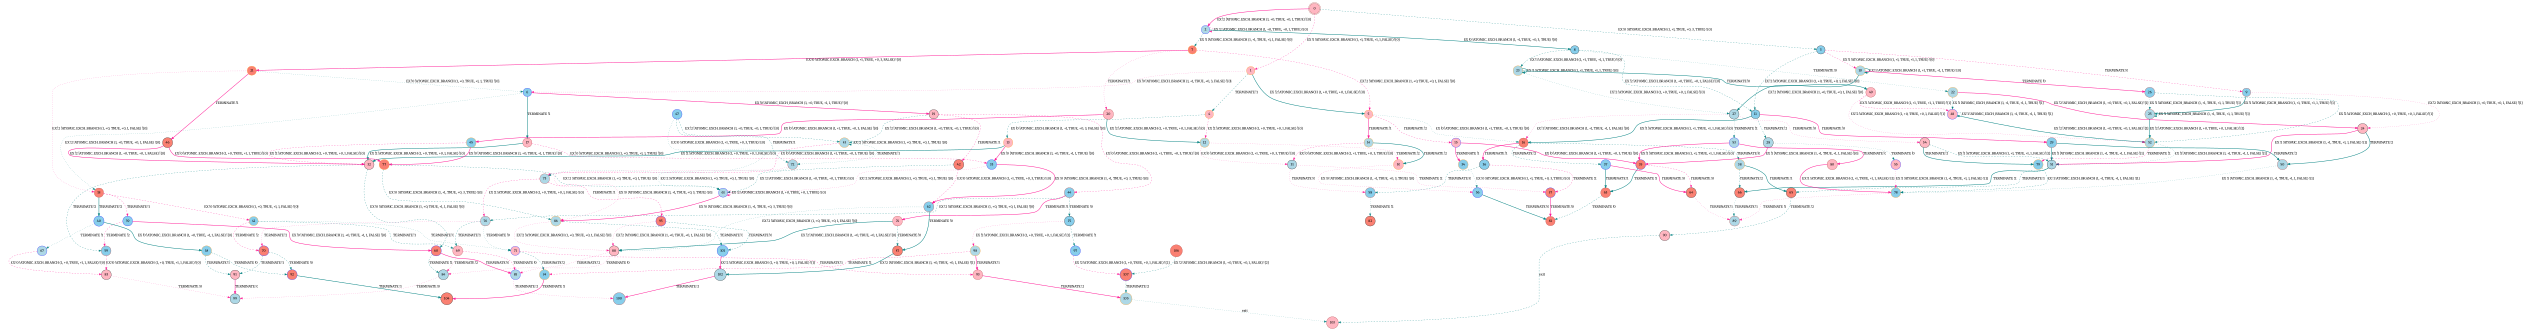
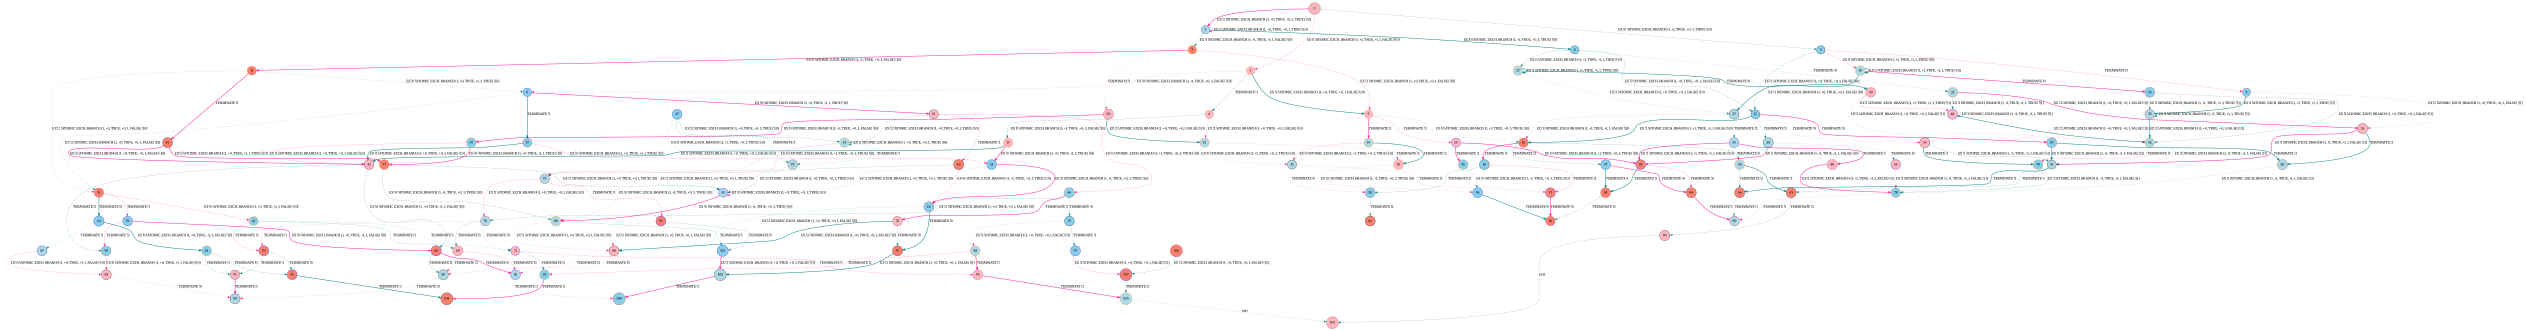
(527, 143) -> (527, 143)
(1709, 211) -> (1709, 211)
